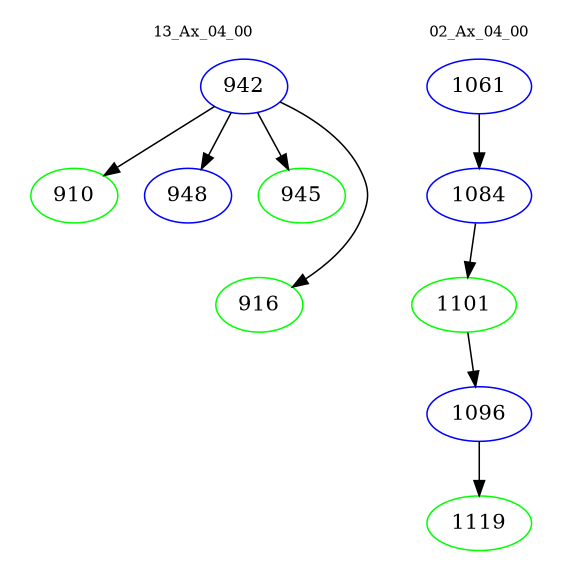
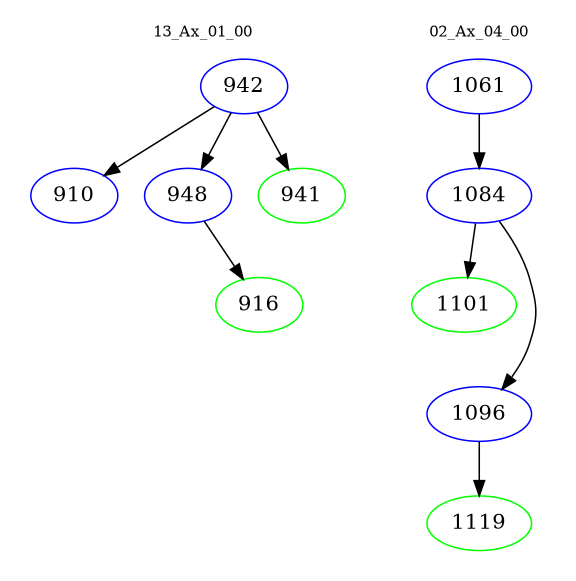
(203, 33) -> (203, 33)
(366, 182) -> (219, 244)
(74, 196) -> (74, 196)
(302, 196) -> (302, 196)
(471, 352) -> (534, 298)
